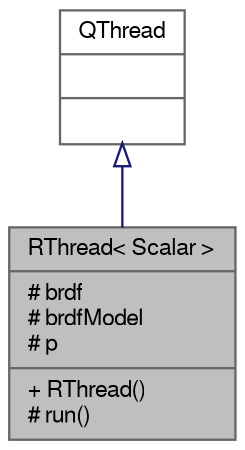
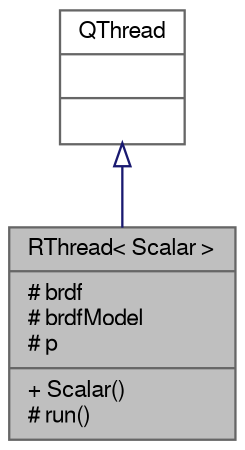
(88, 390) -> (77, 390)
